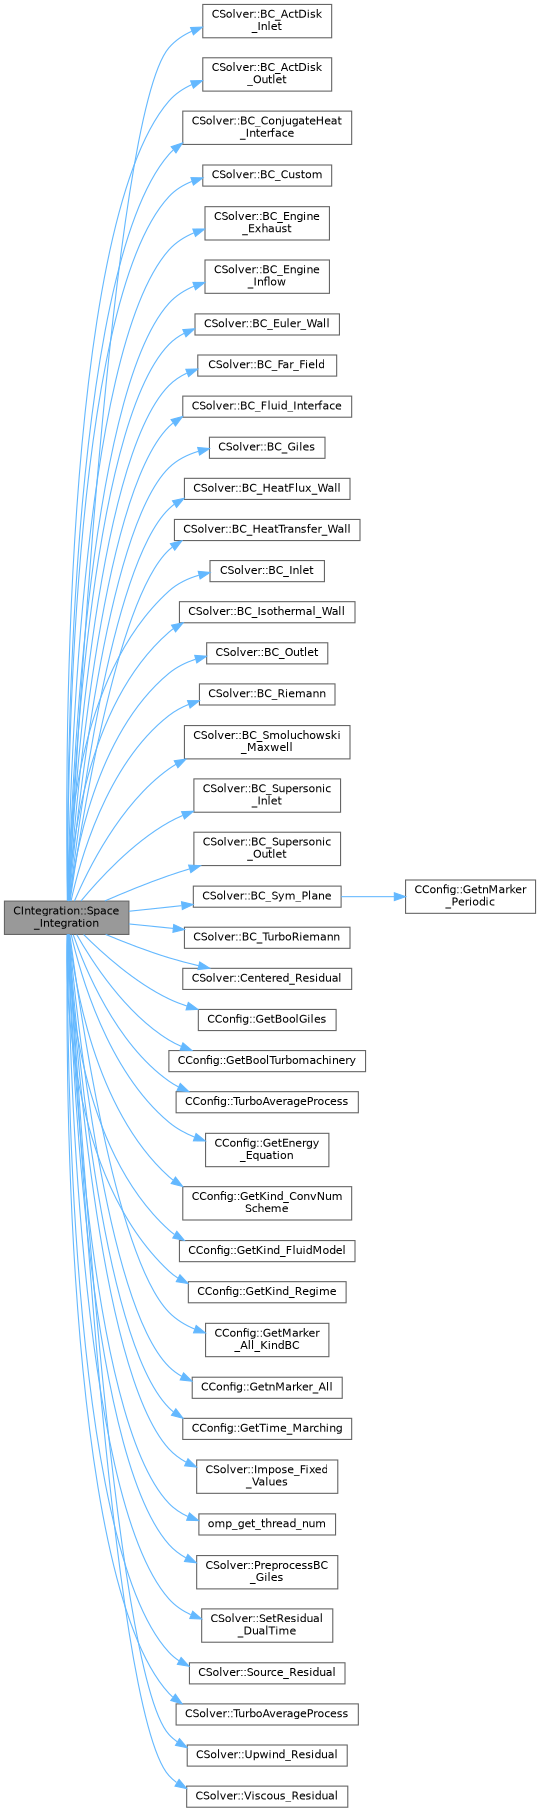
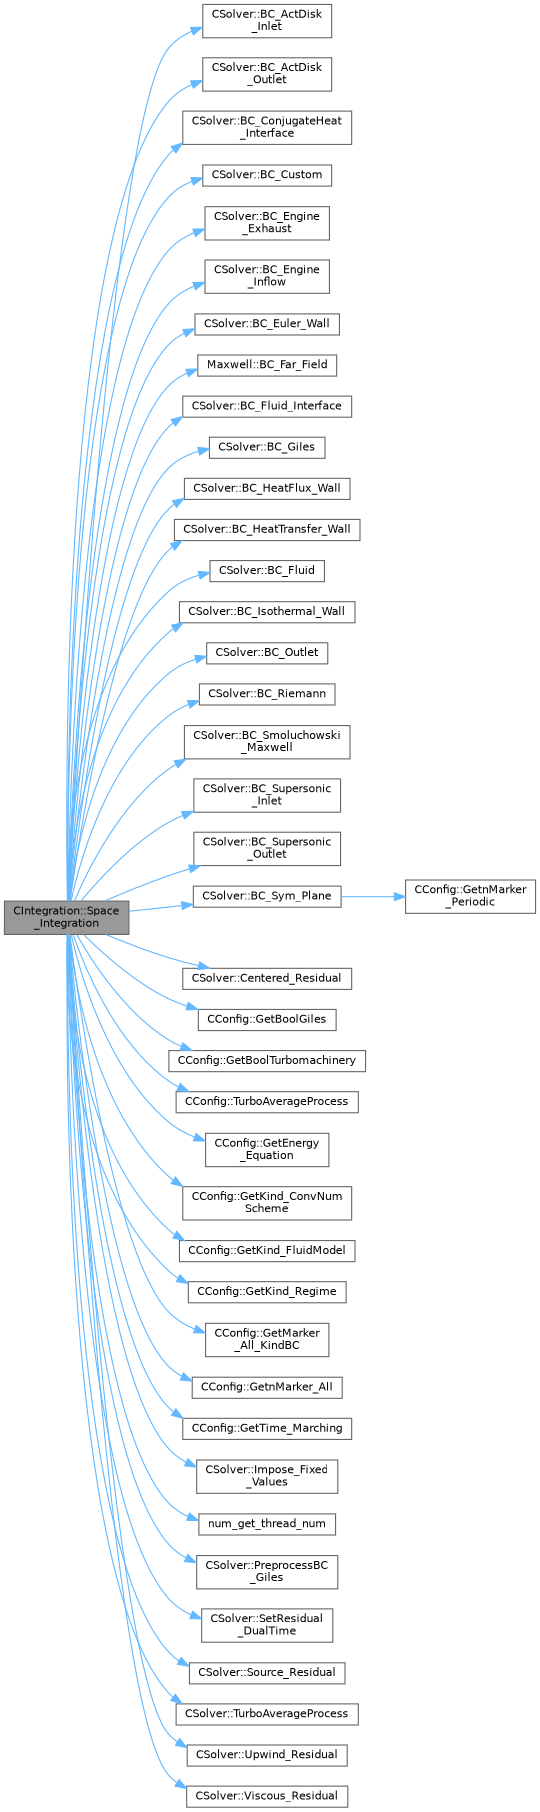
(267, 366) -> (267, 366)
(267, 571) -> (267, 571)
(267, 938) -> none
(267, 1524) -> (267, 1524)
